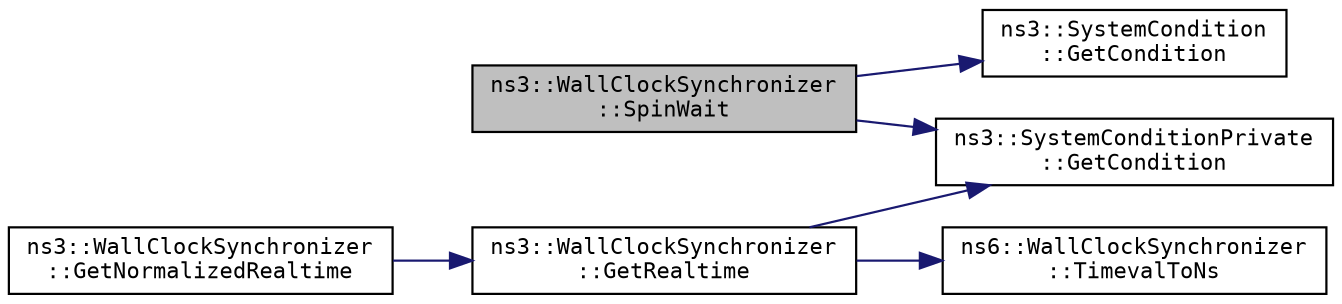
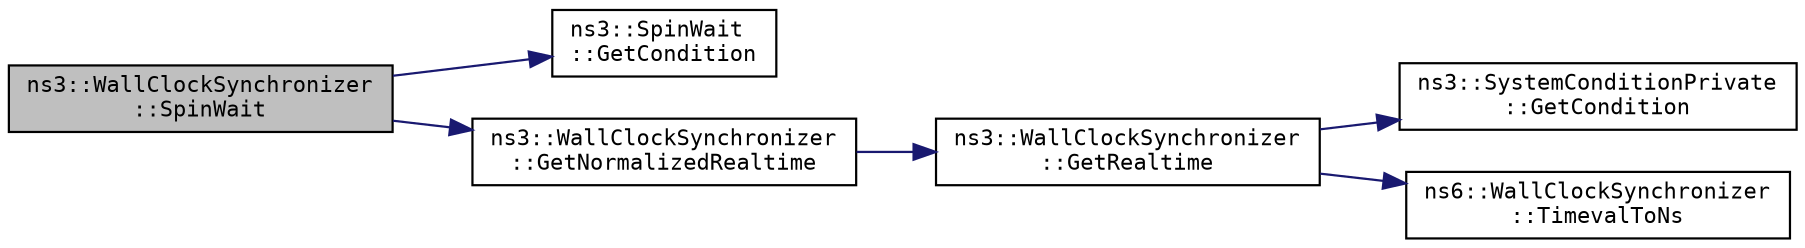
(1135, 43) -> (664, 43)
(885, 124) -> (421, 124)
